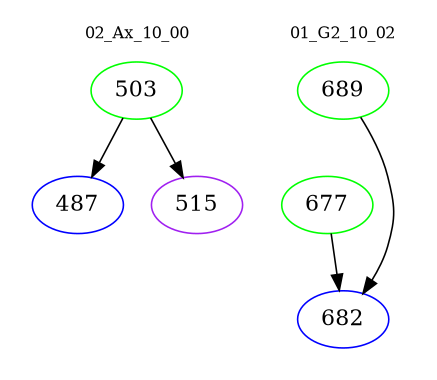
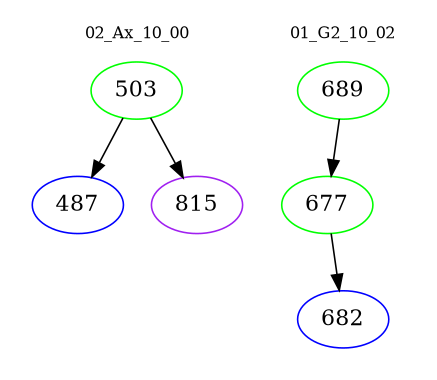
(392, 198) -> (336, 139)
(197, 205) -> (197, 205)
